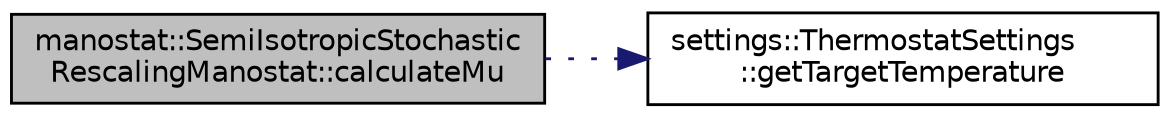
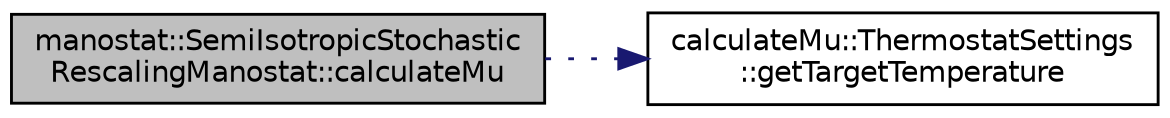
(903, 59) -> (903, 59)
